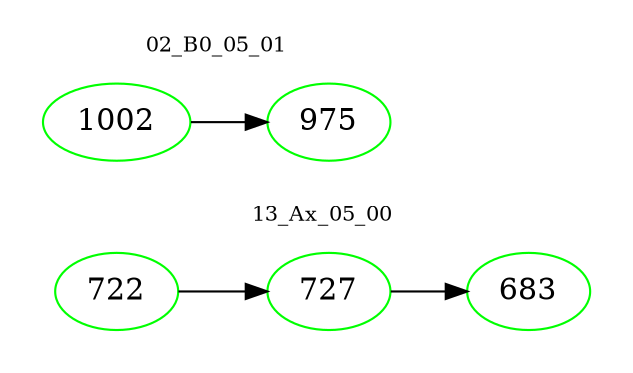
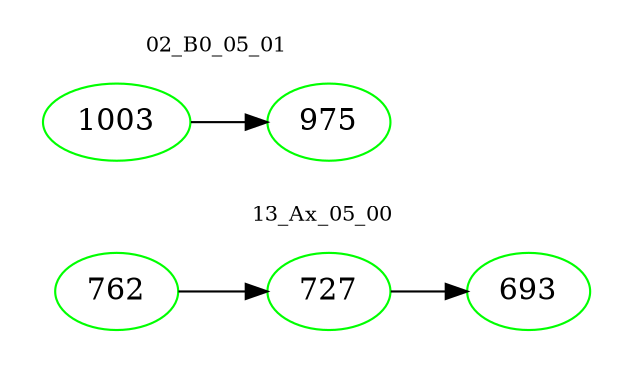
(117, 122) -> (117, 122)
(117, 291) -> (117, 291)
(529, 291) -> (529, 291)
